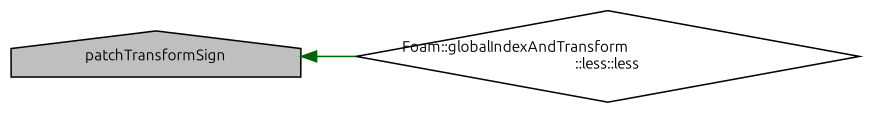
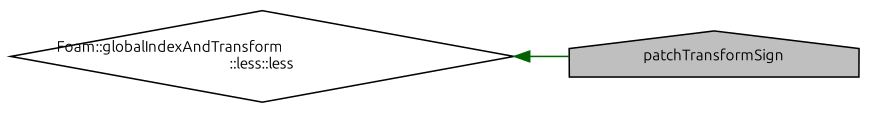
(336, 56) -> (549, 56)
